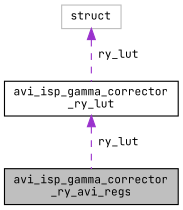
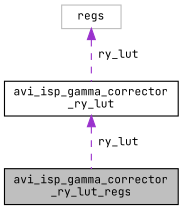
(91, 17) -> (91, 17)
(91, 187) -> (91, 187)
